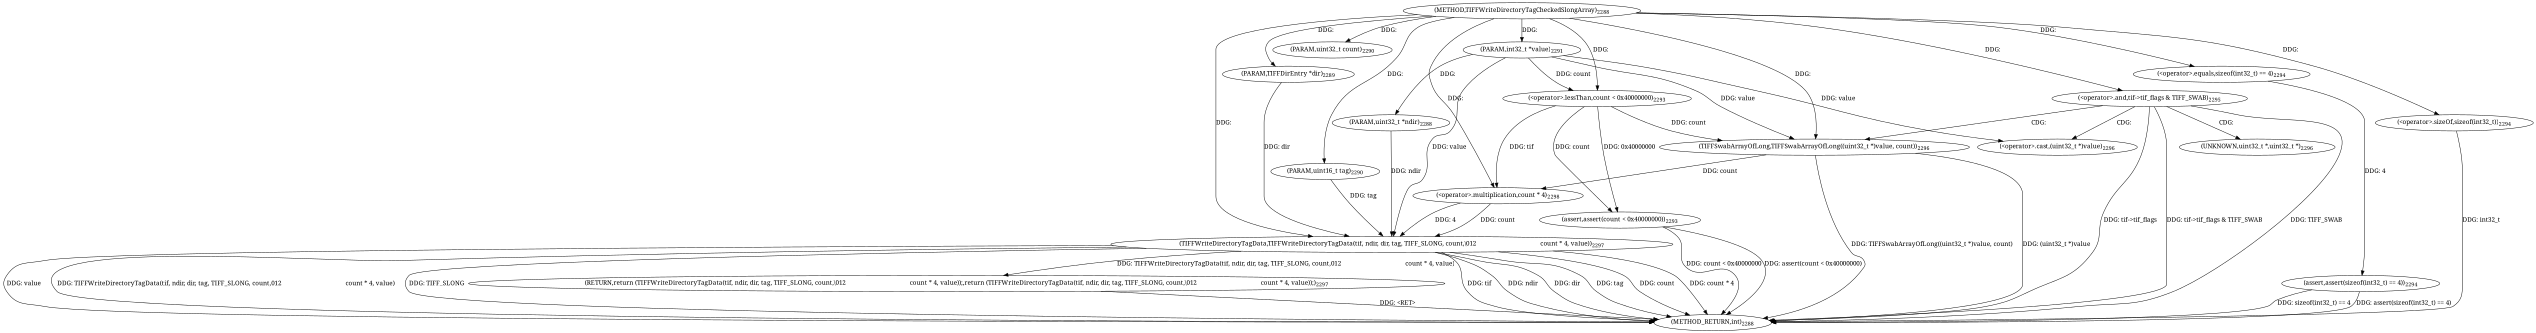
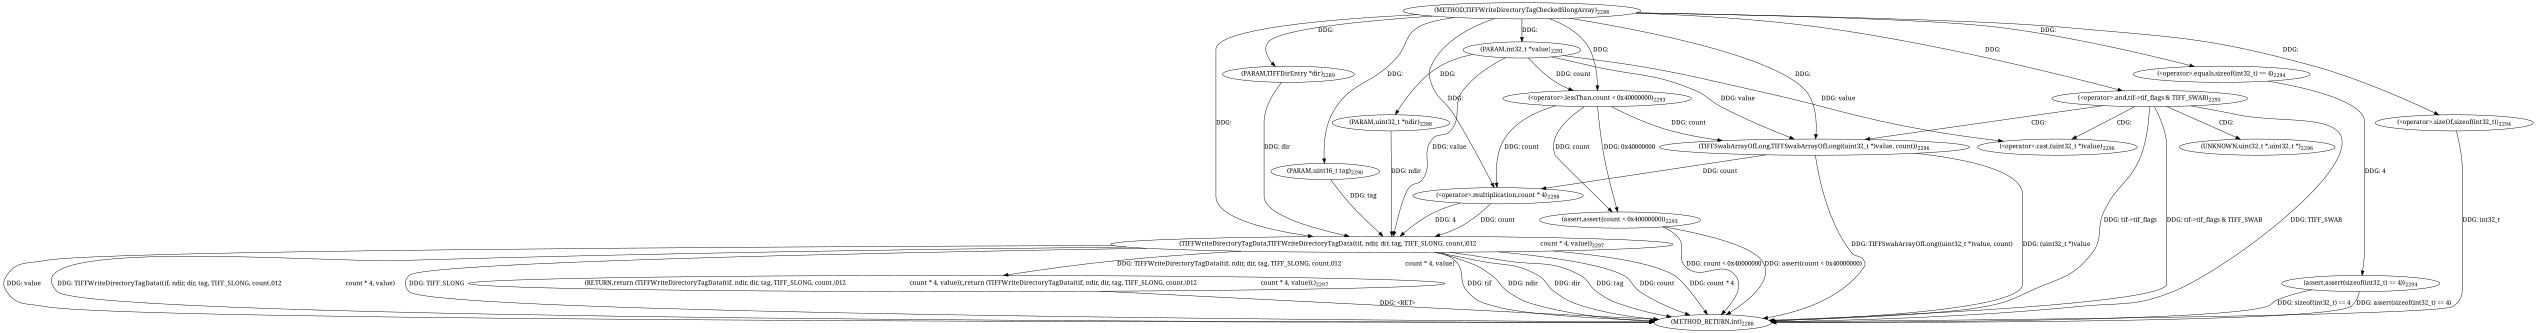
(1332, 50) -> none
(1522, 147) -> (1522, 147)
